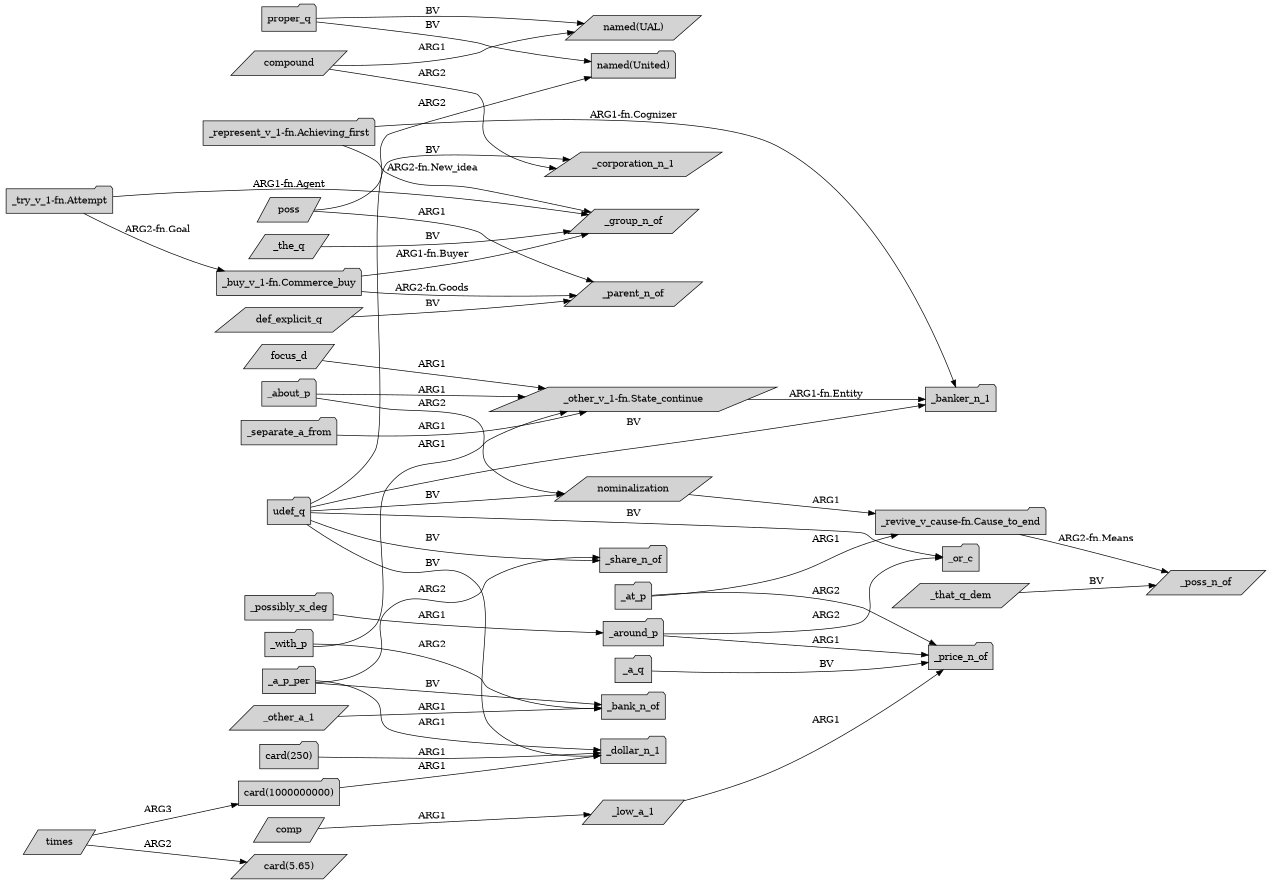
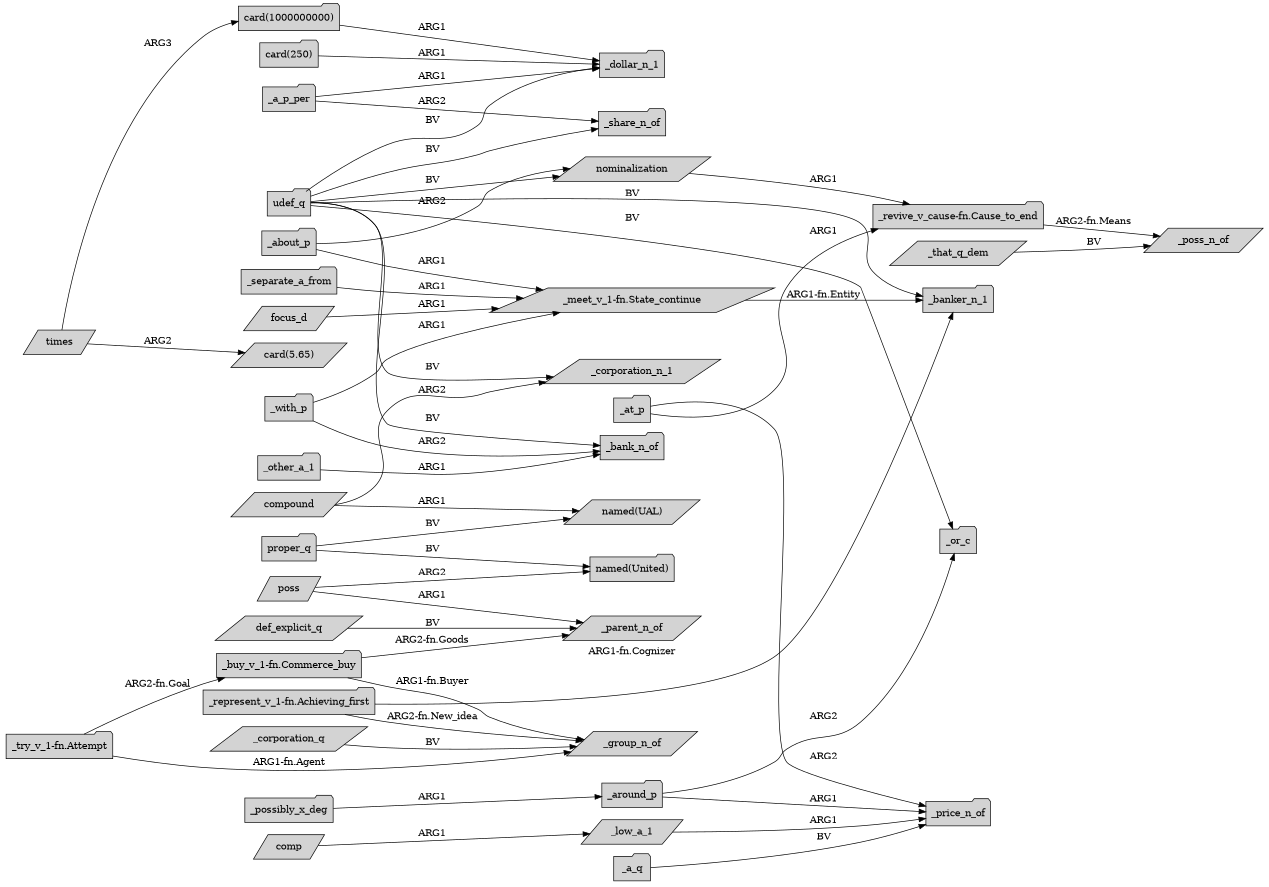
(289, 247) -> (289, 739)
(633, 399) -> (632, 300)
(455, 694) -> (377, 393)
(289, 718) -> (289, 468)
